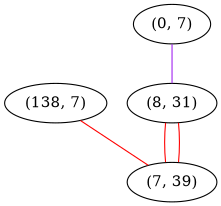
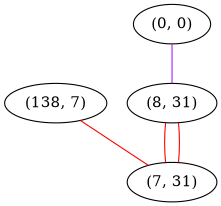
(172, 24) -> (172, 24)
(172, 182) -> (172, 182)
